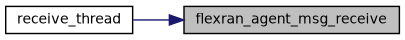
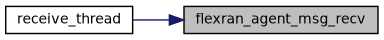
(292, 20) -> (281, 20)
